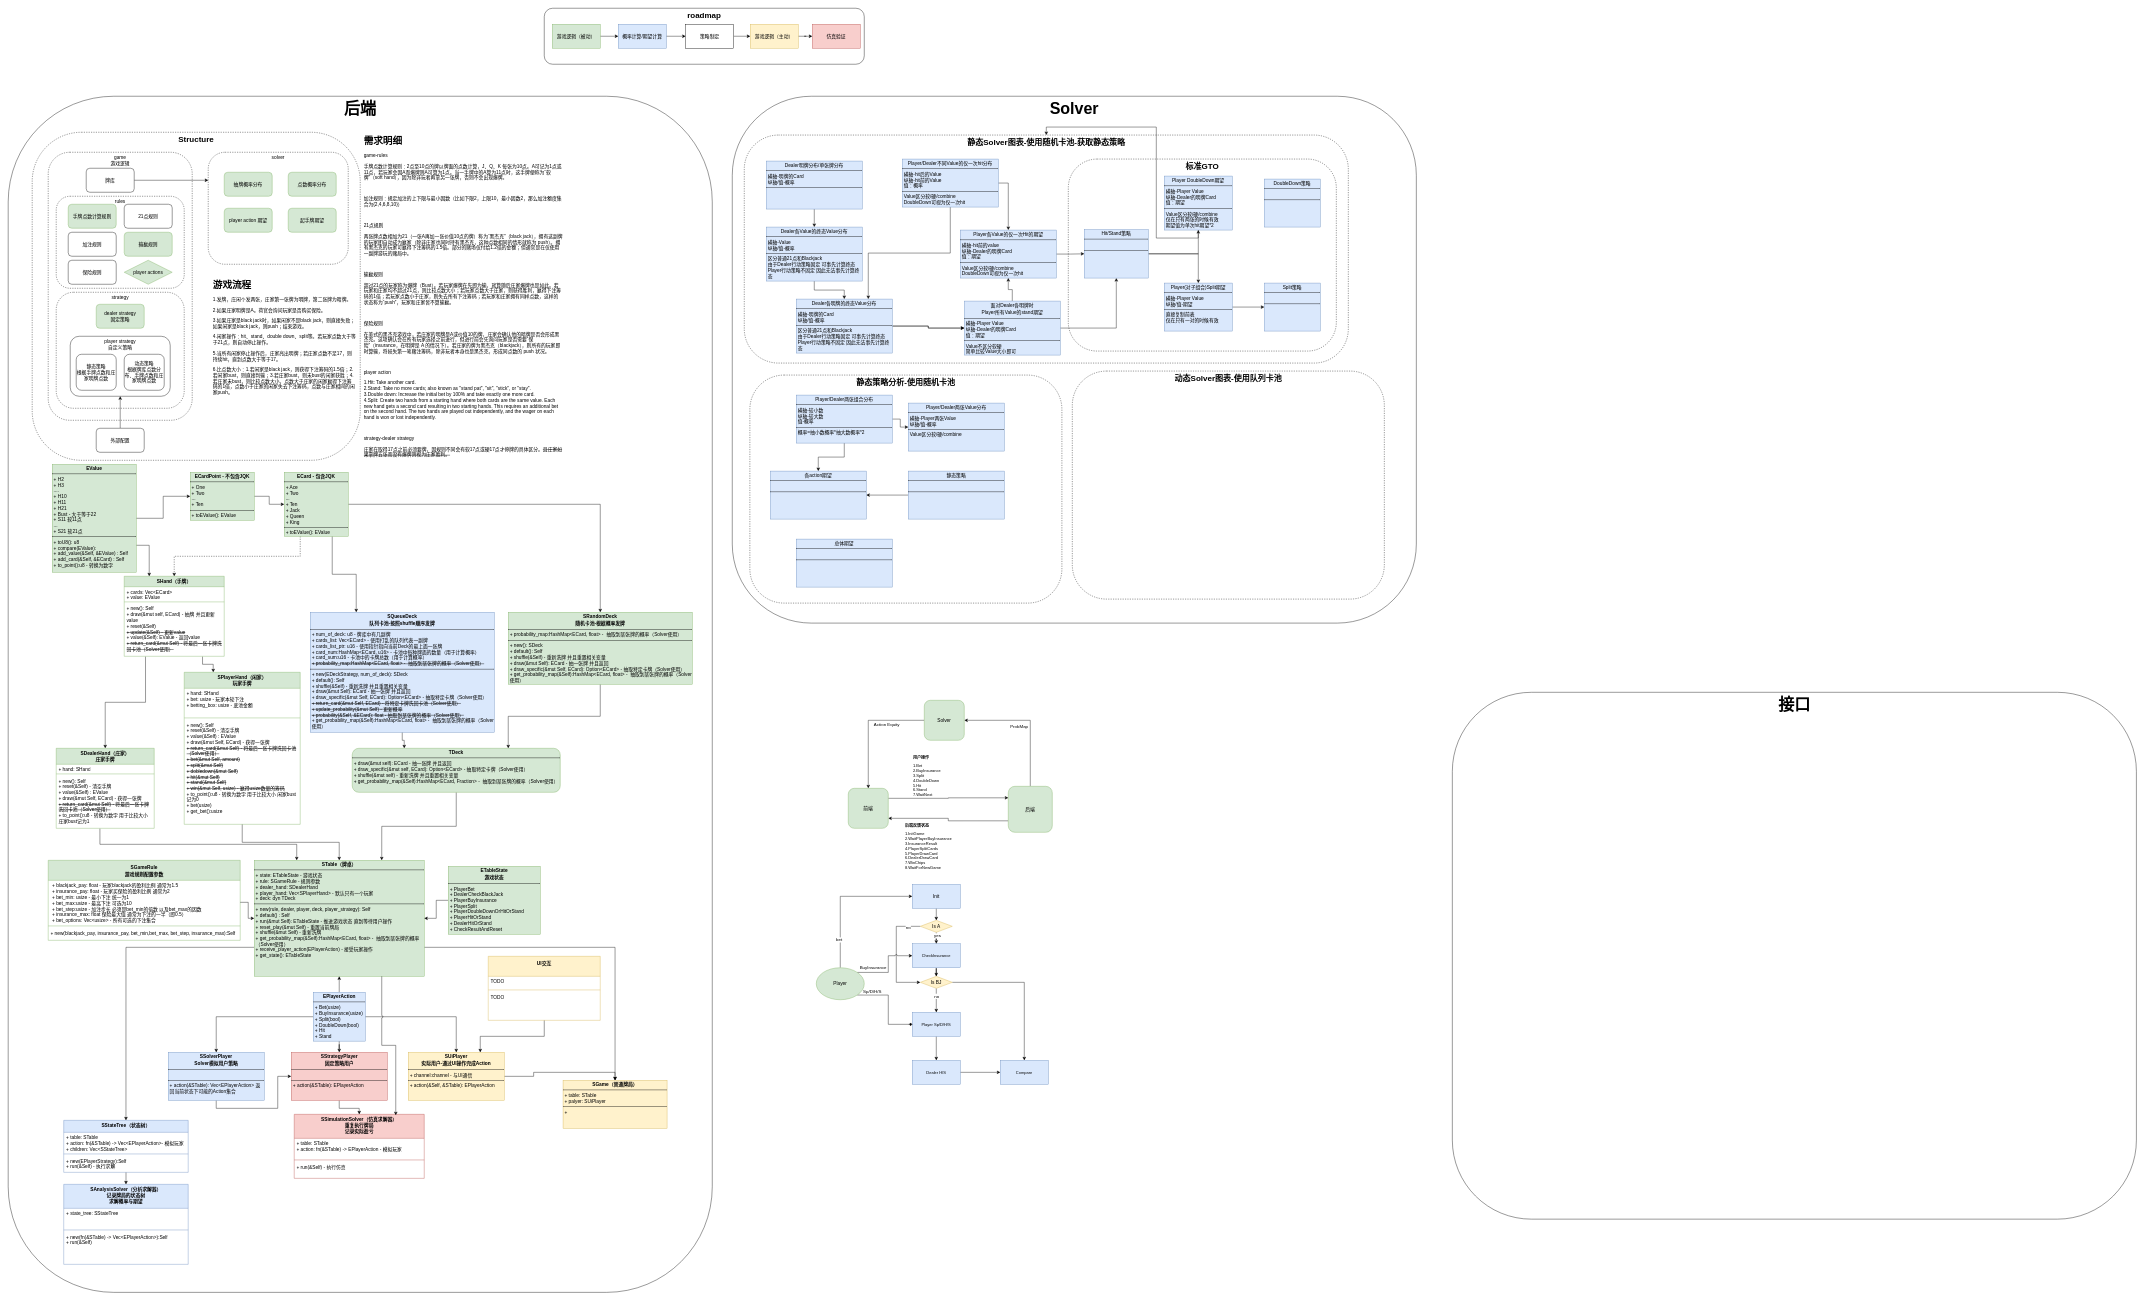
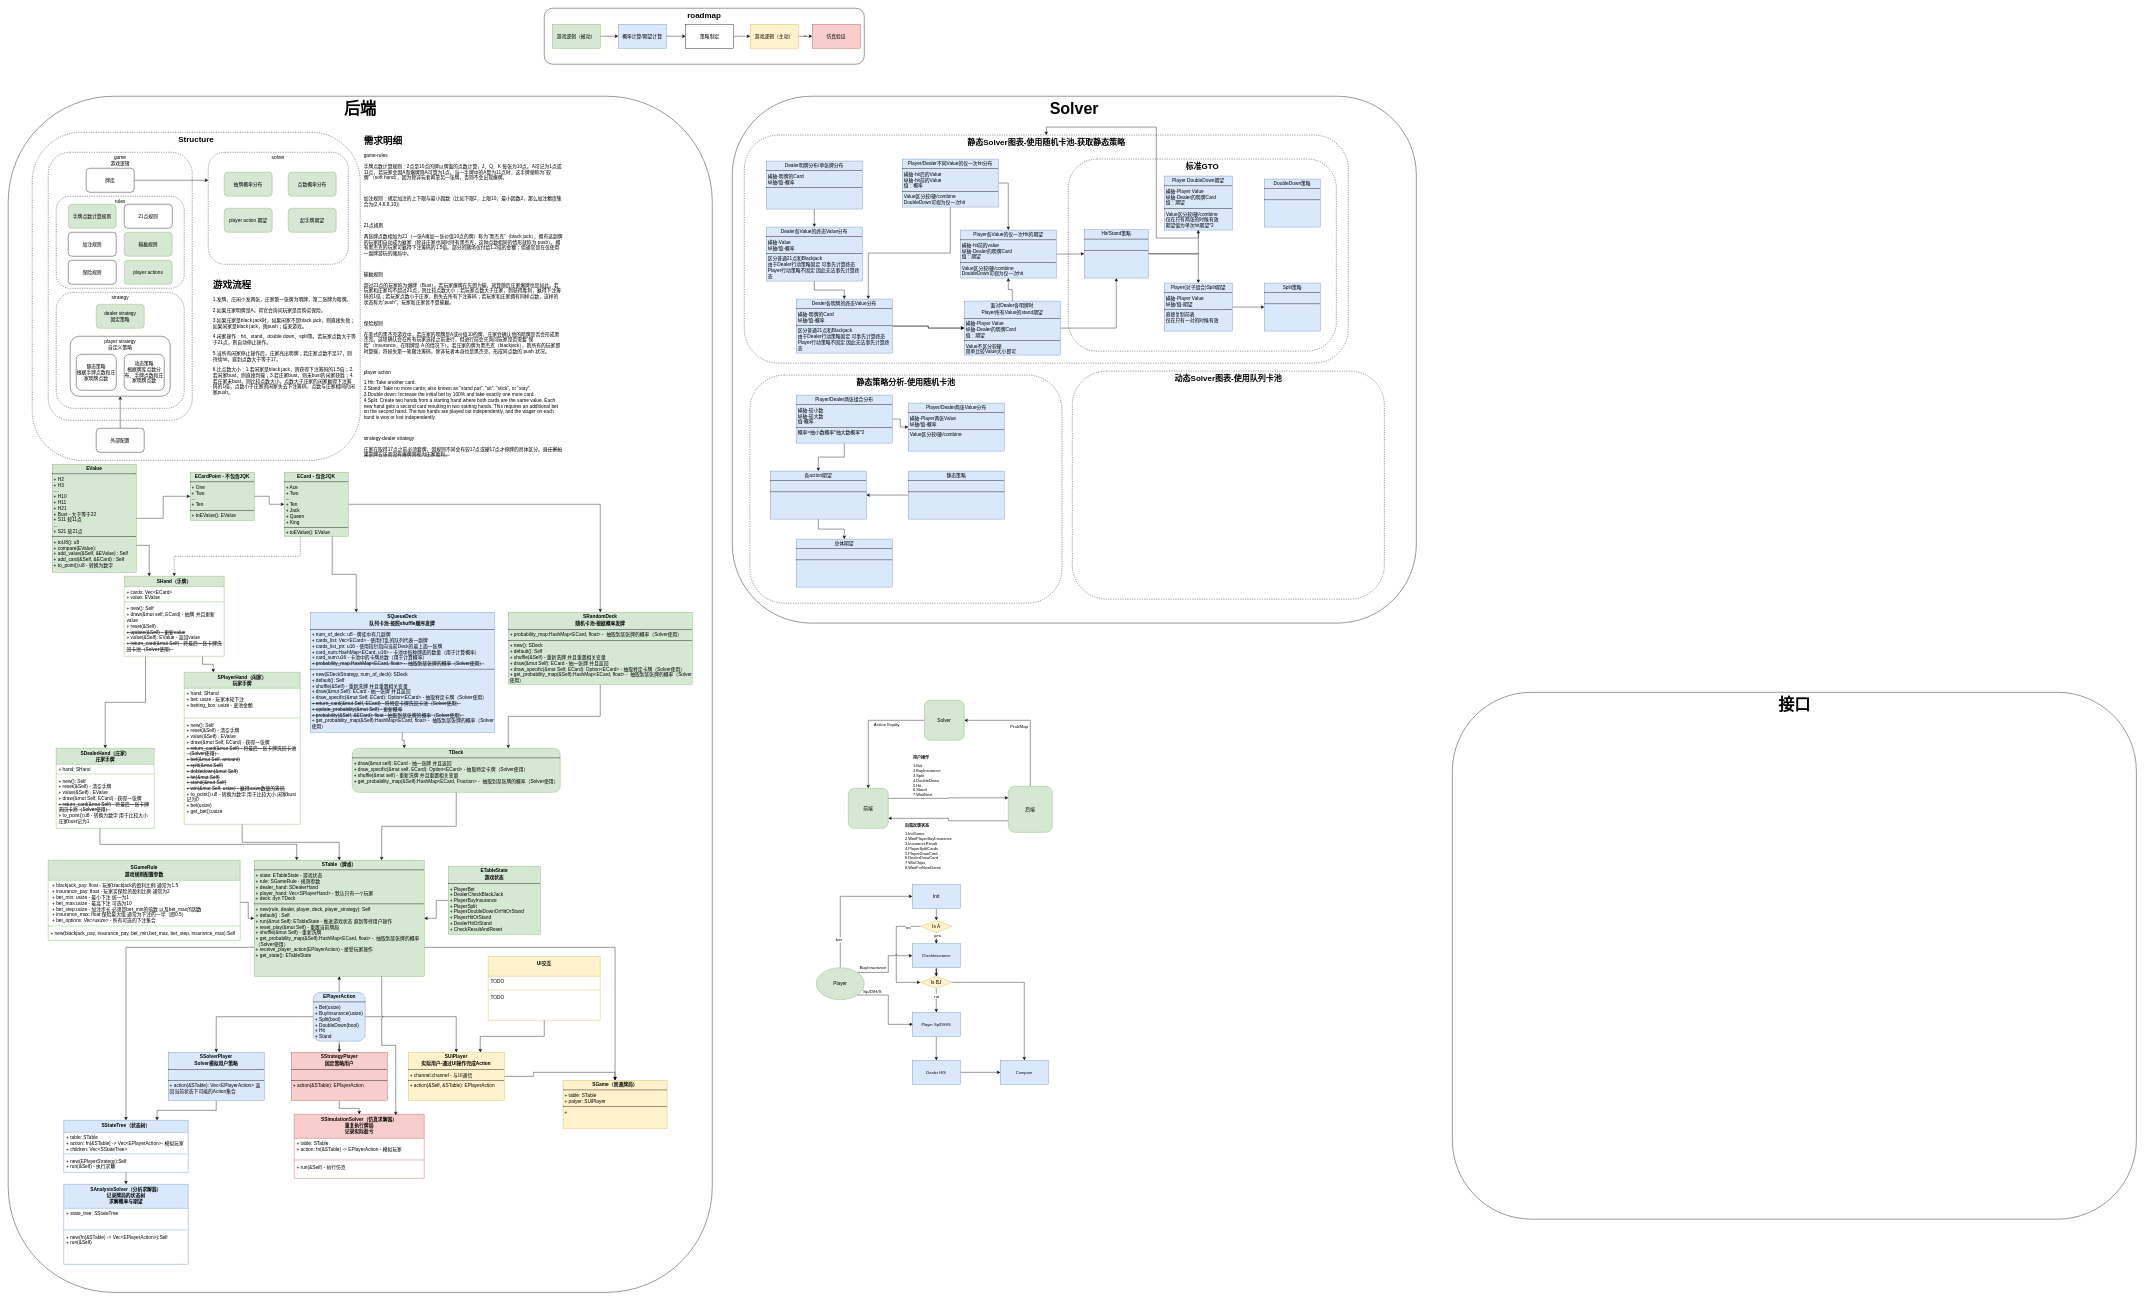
(148, 272) -> (148, 272)
none -> (844, 535)
(339, 1017) -> (339, 1017)
(288, 1076) -> (157, 1117)
